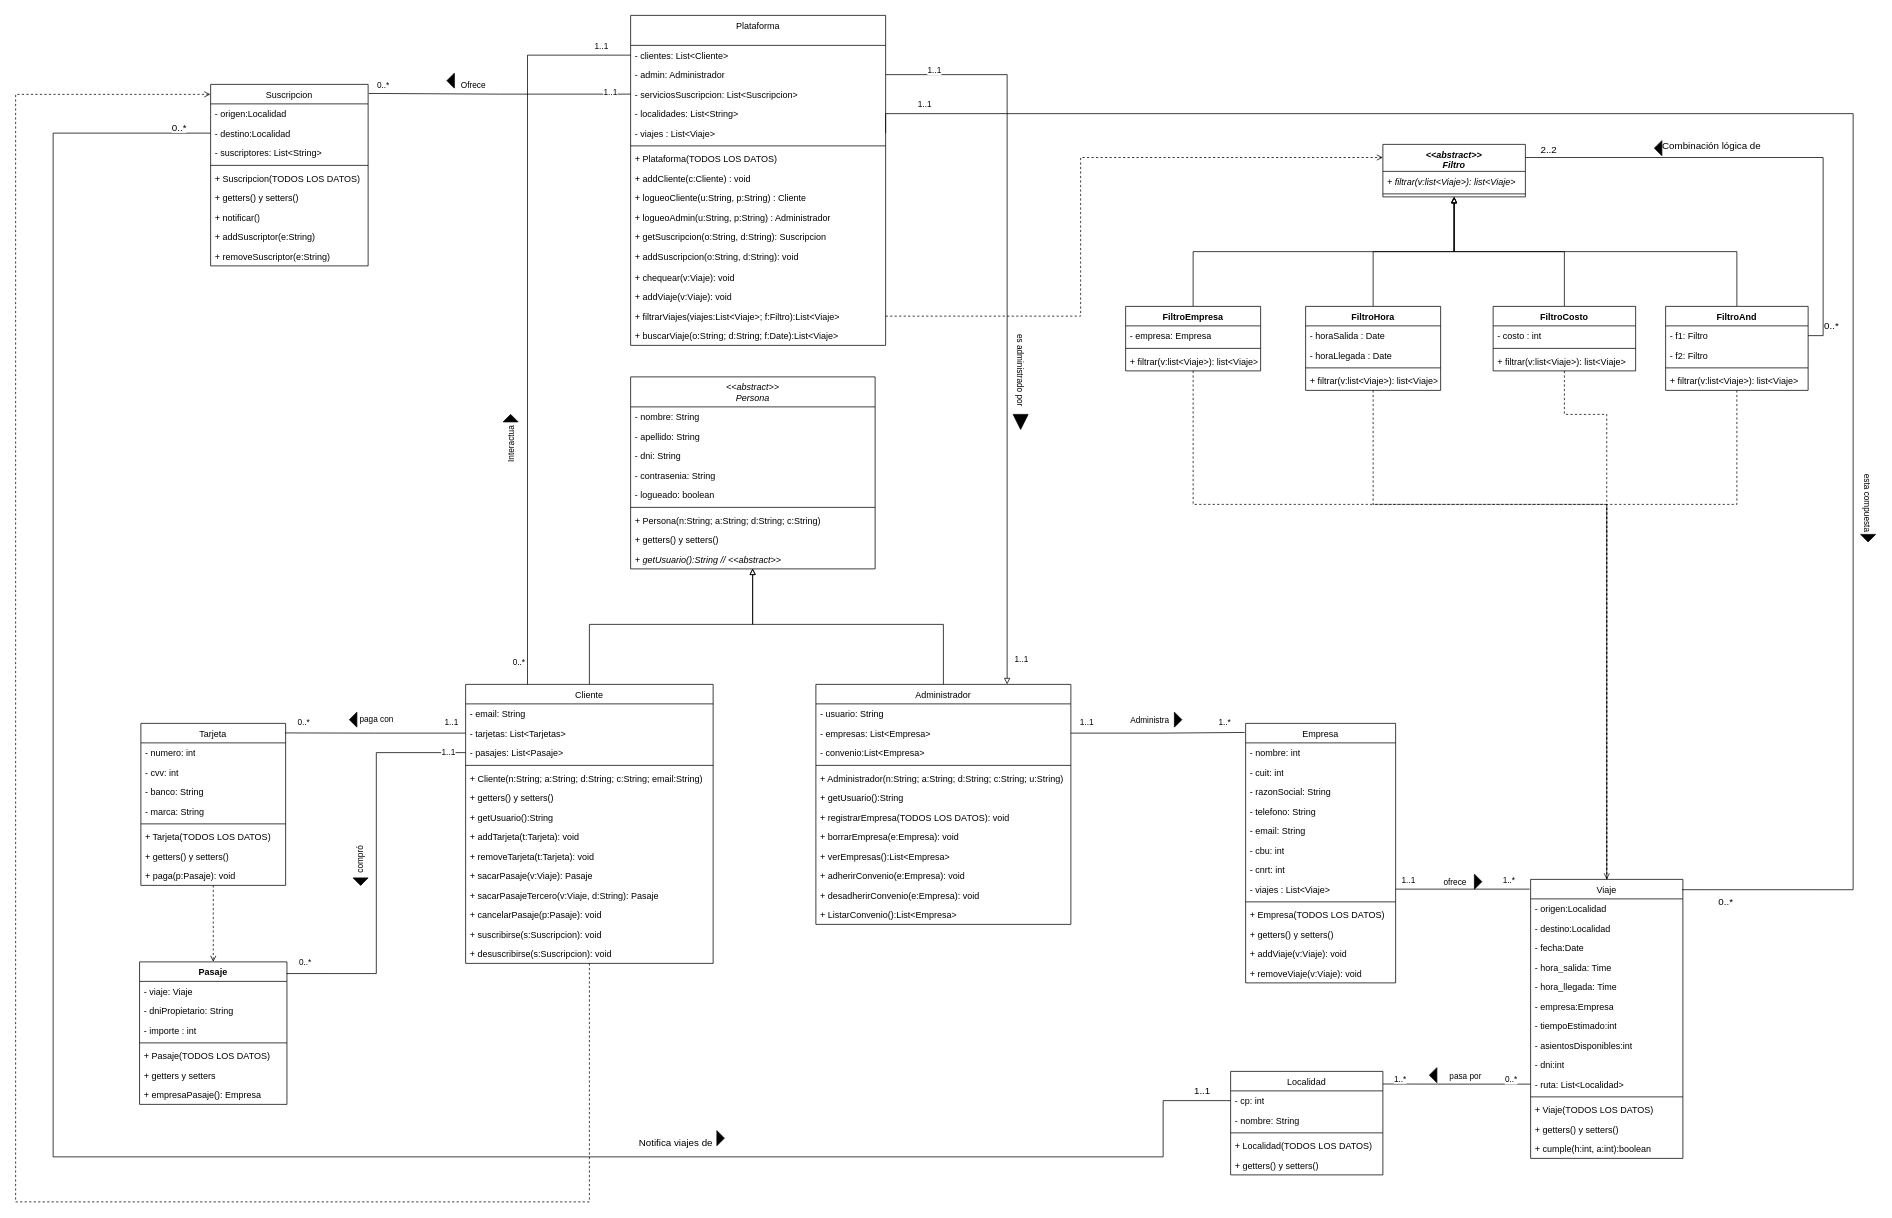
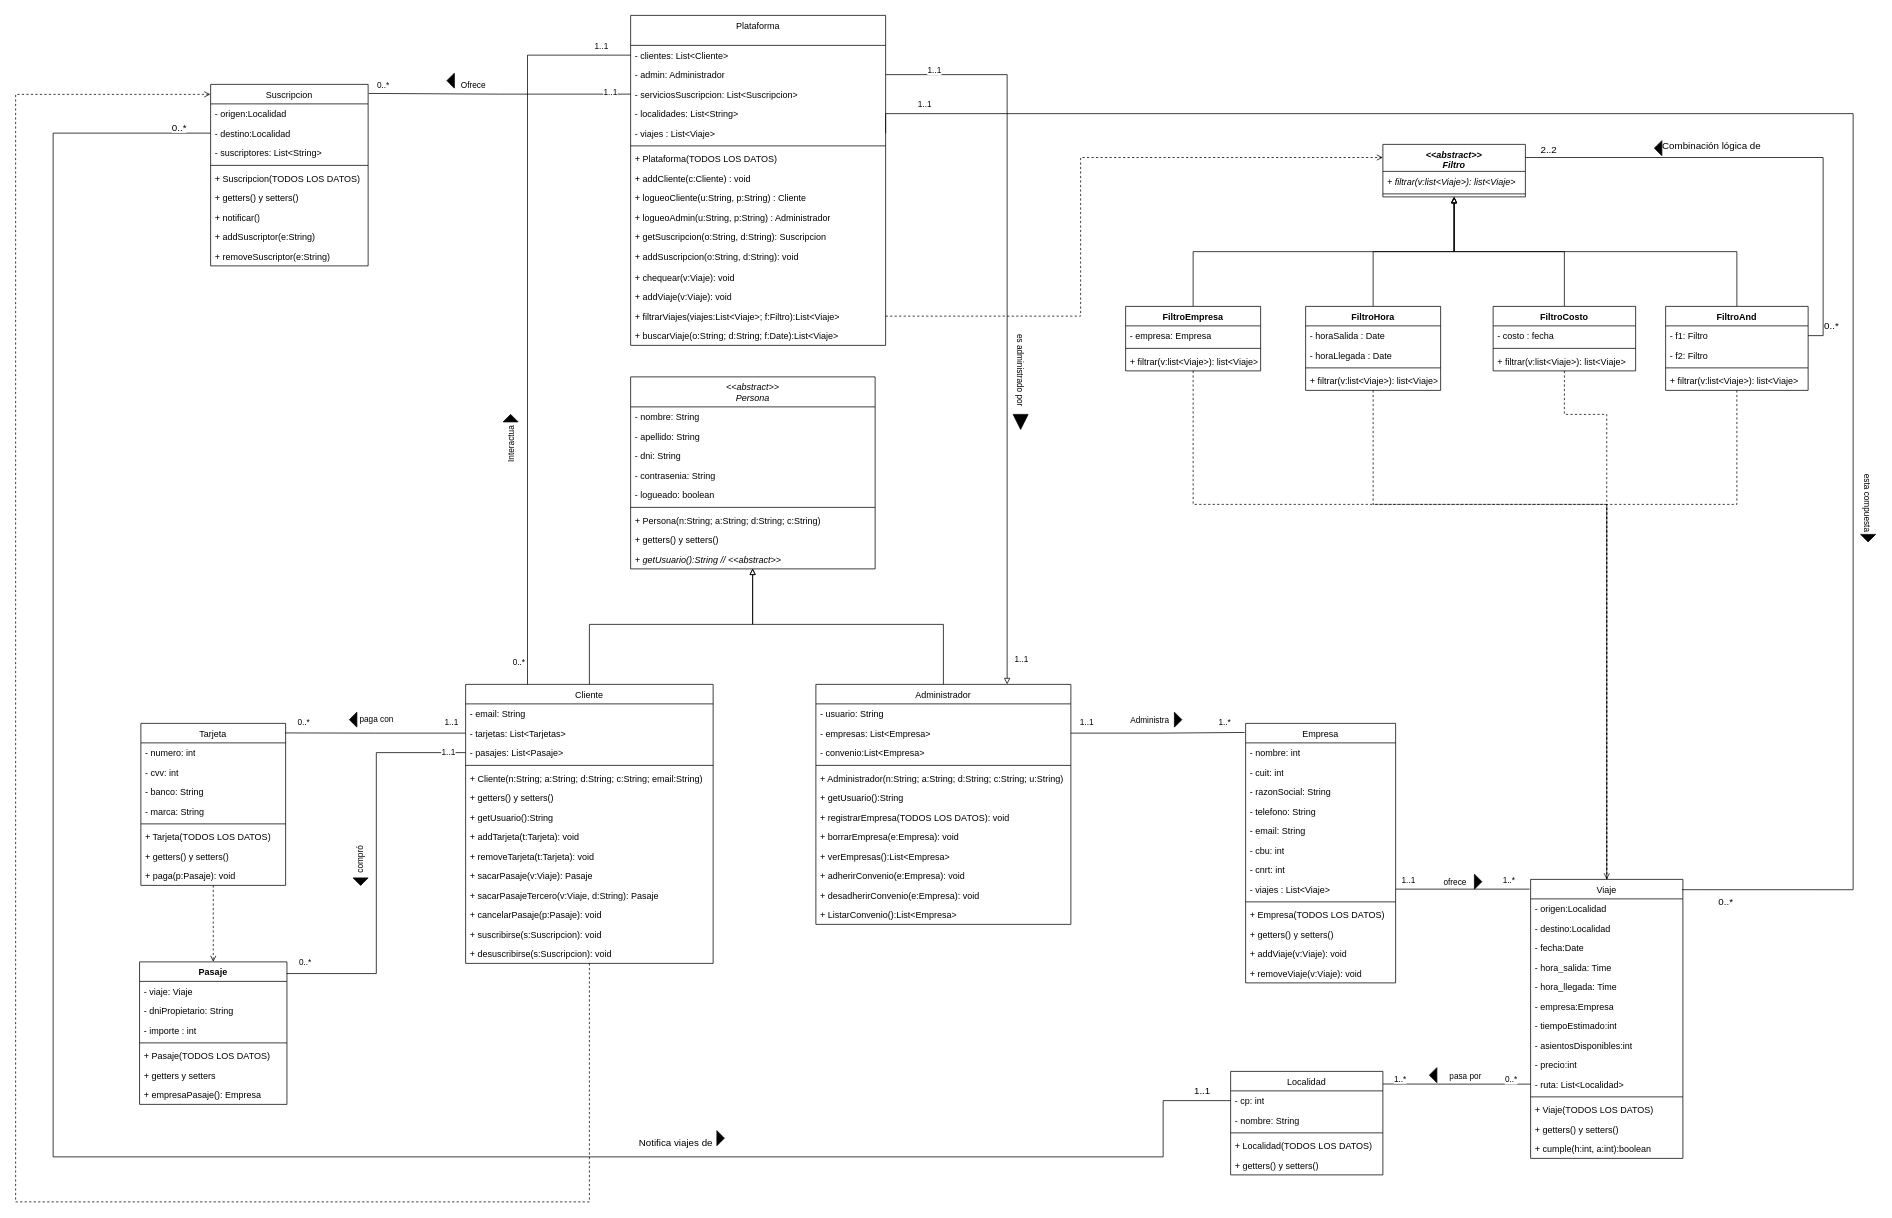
(1524, 336) -> (1530, 336)
(1553, 1066) -> (1560, 1066)
